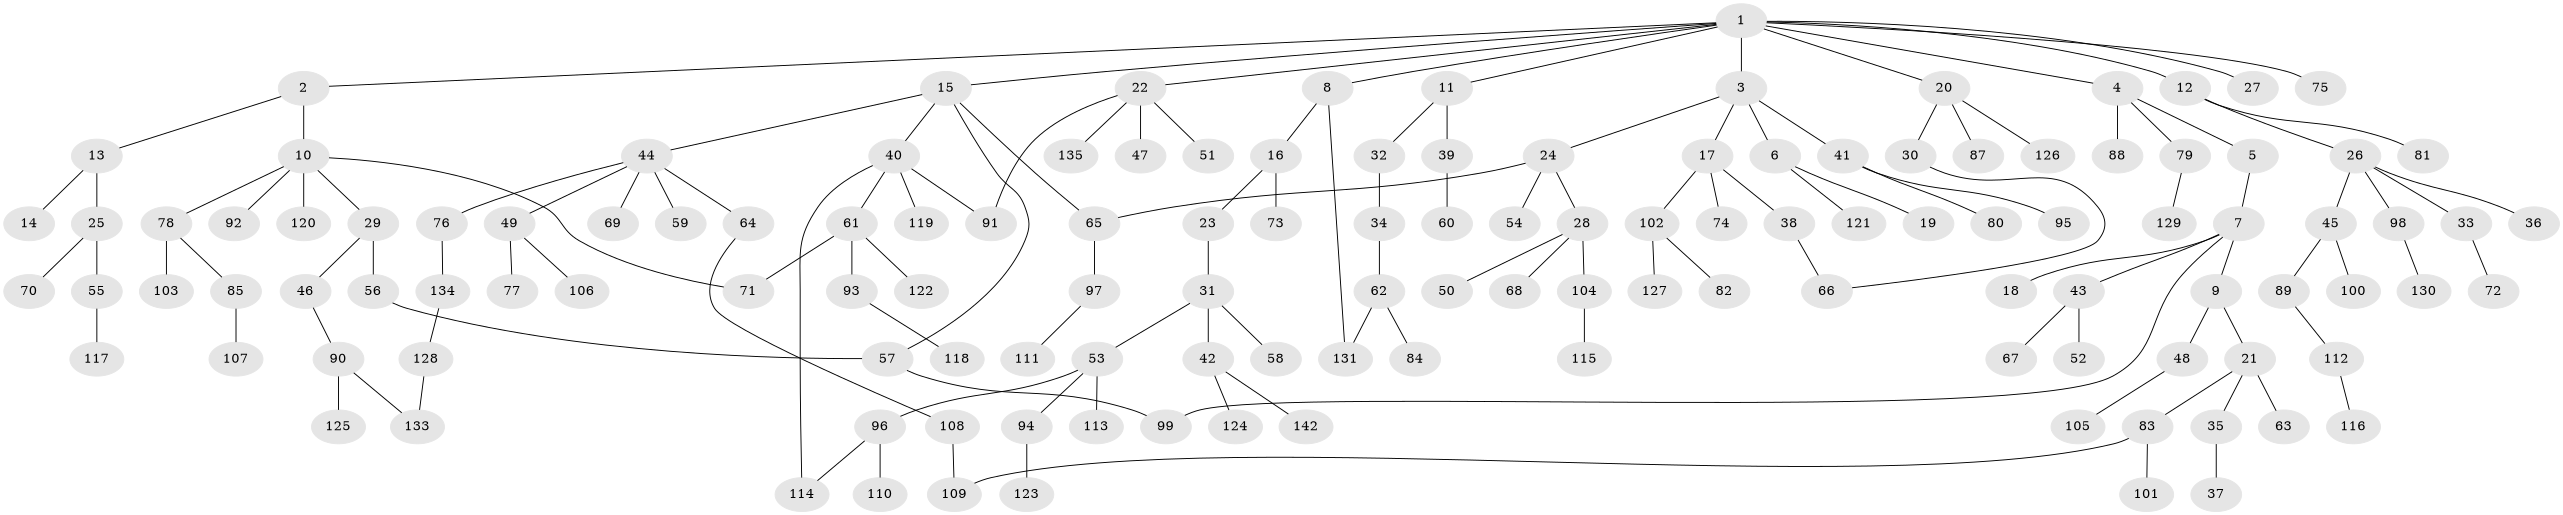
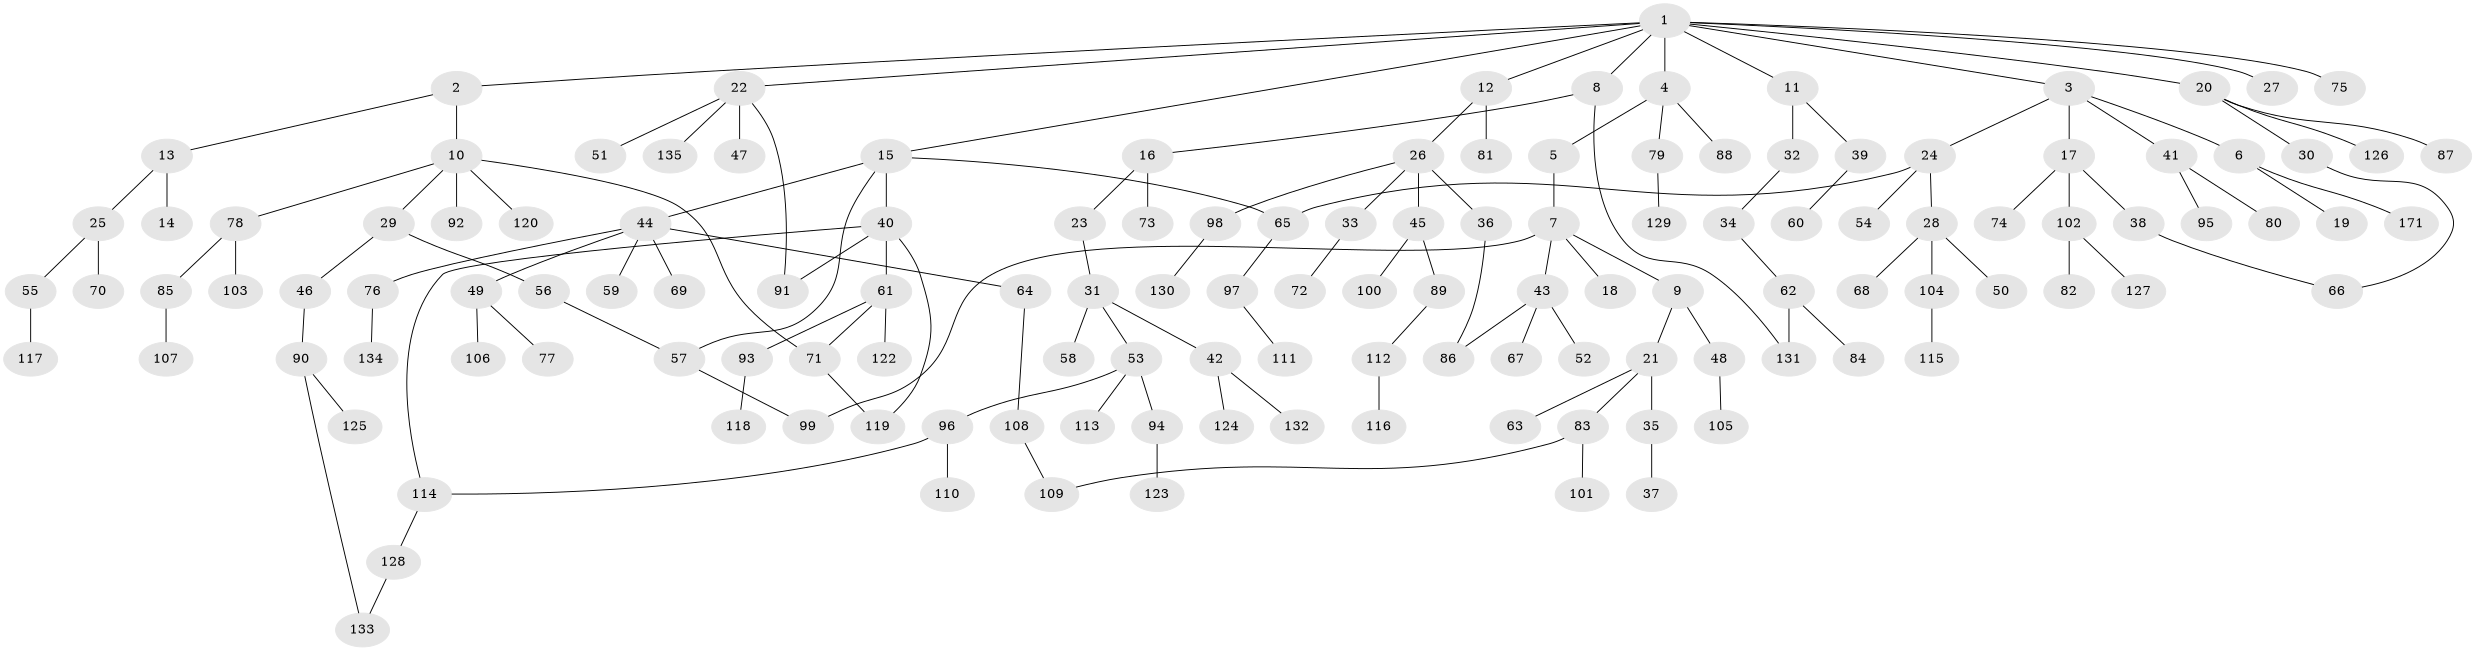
(1859, 224) -> (2411, 224)
(434, 325) -> (409, 528)
none -> (1449, 359)
none -> (846, 393)
(1306, 427) -> (1297, 427)
